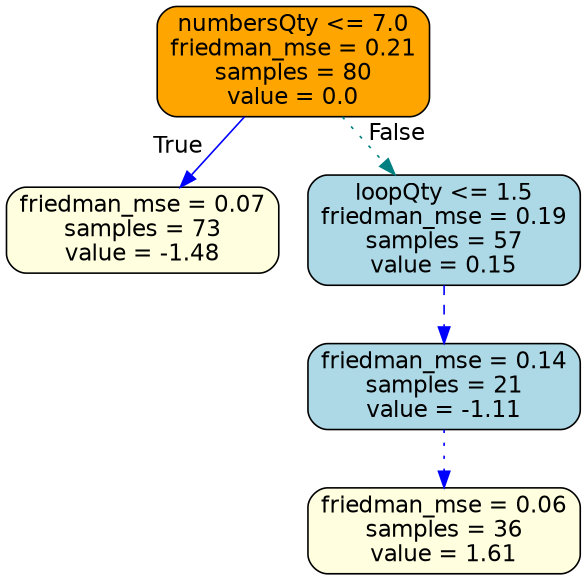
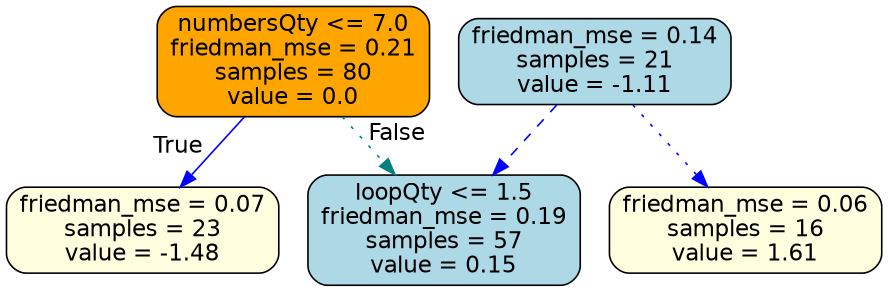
(143, 230) -> (143, 230)
(444, 306) -> (531, 134)
(444, 531) -> (746, 230)
